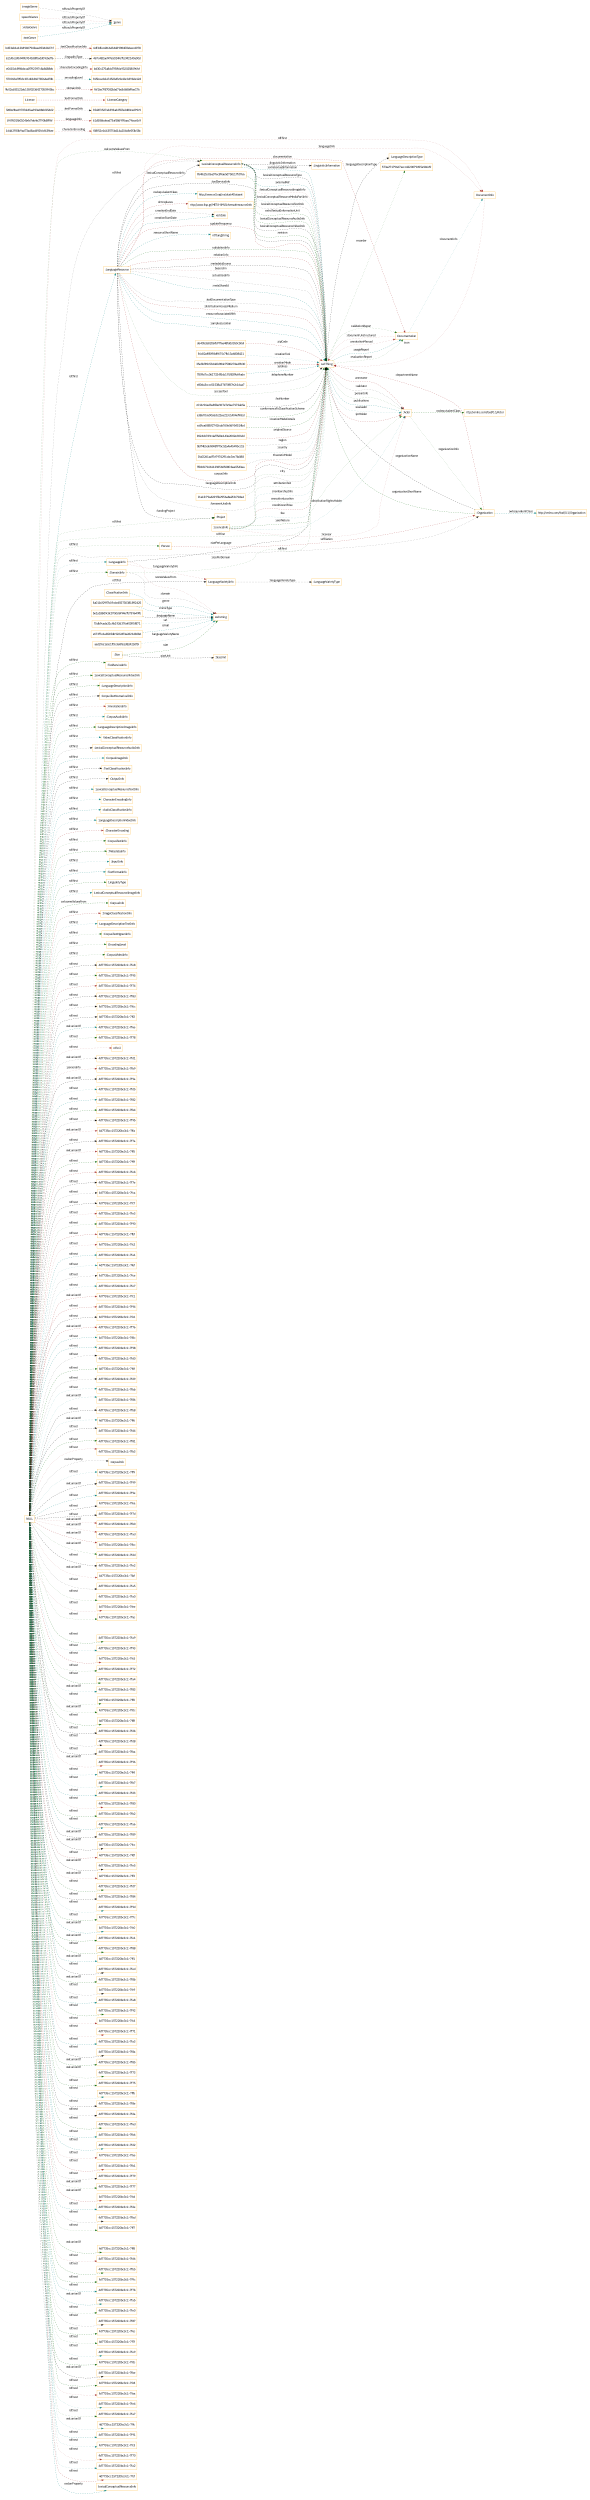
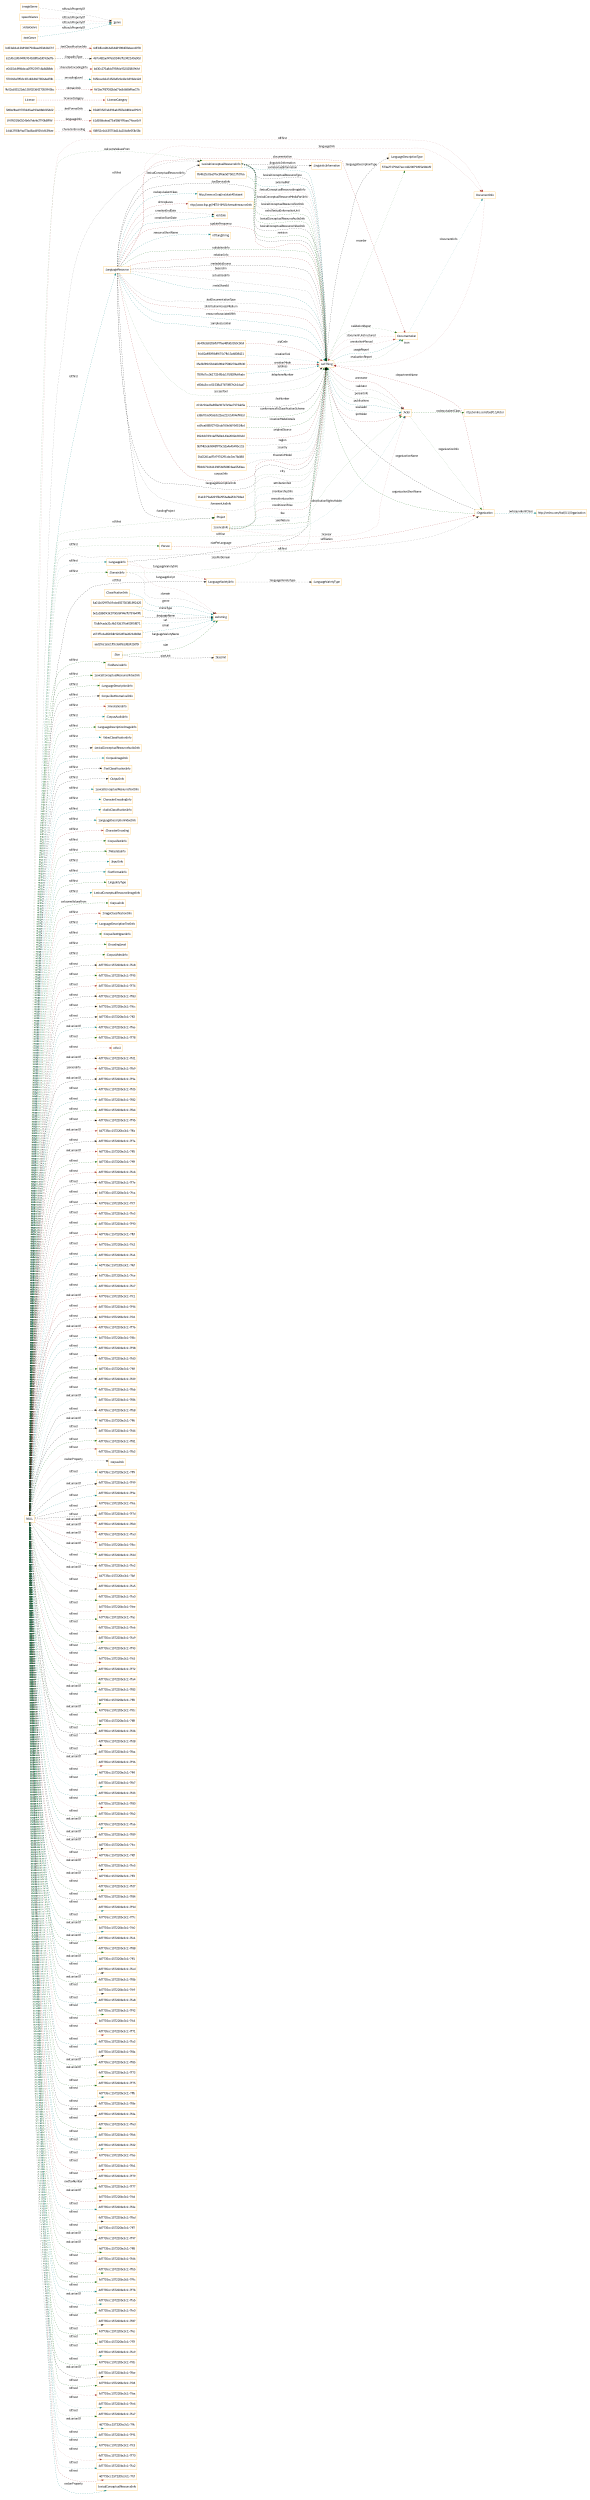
(73, 99) -> (73, 99)
(165, 577) -> (165, 577)
none -> (117, 1628)
(73, 1819) -> (73, 1819)
(73, 2182) -> (73, 2182)
none -> (117, 2239)
